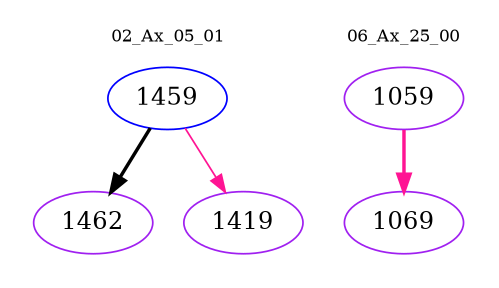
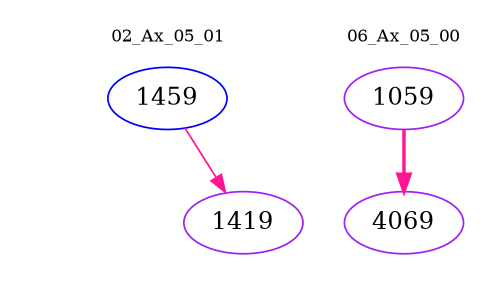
(404, 37) -> (404, 37)
(93, 223) -> none
(404, 223) -> (404, 223)
